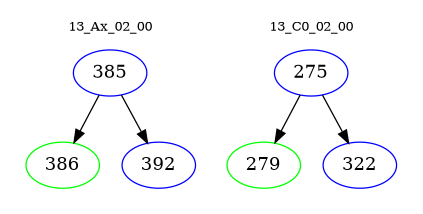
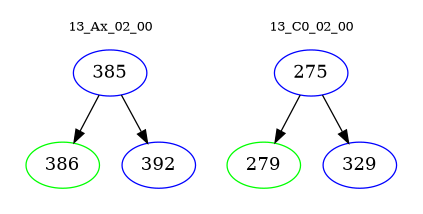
(360, 165) -> (360, 165)
